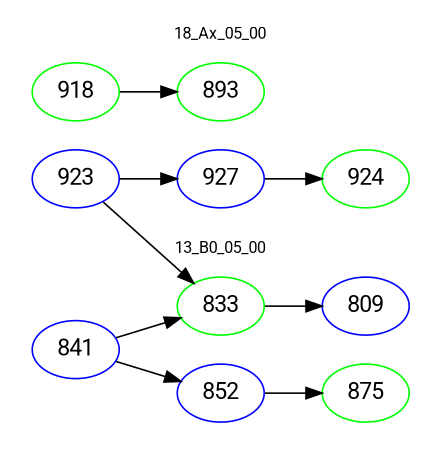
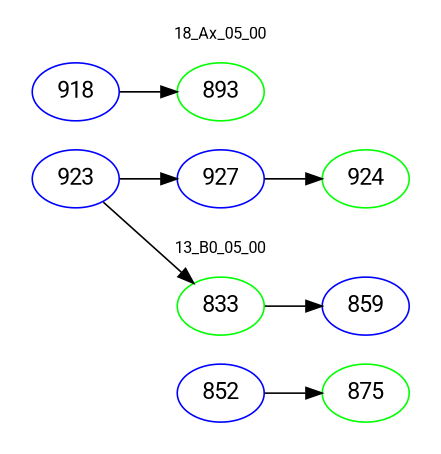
(76, 92) -> (76, 92)
(366, 306) -> (366, 306)
(76, 350) -> none
